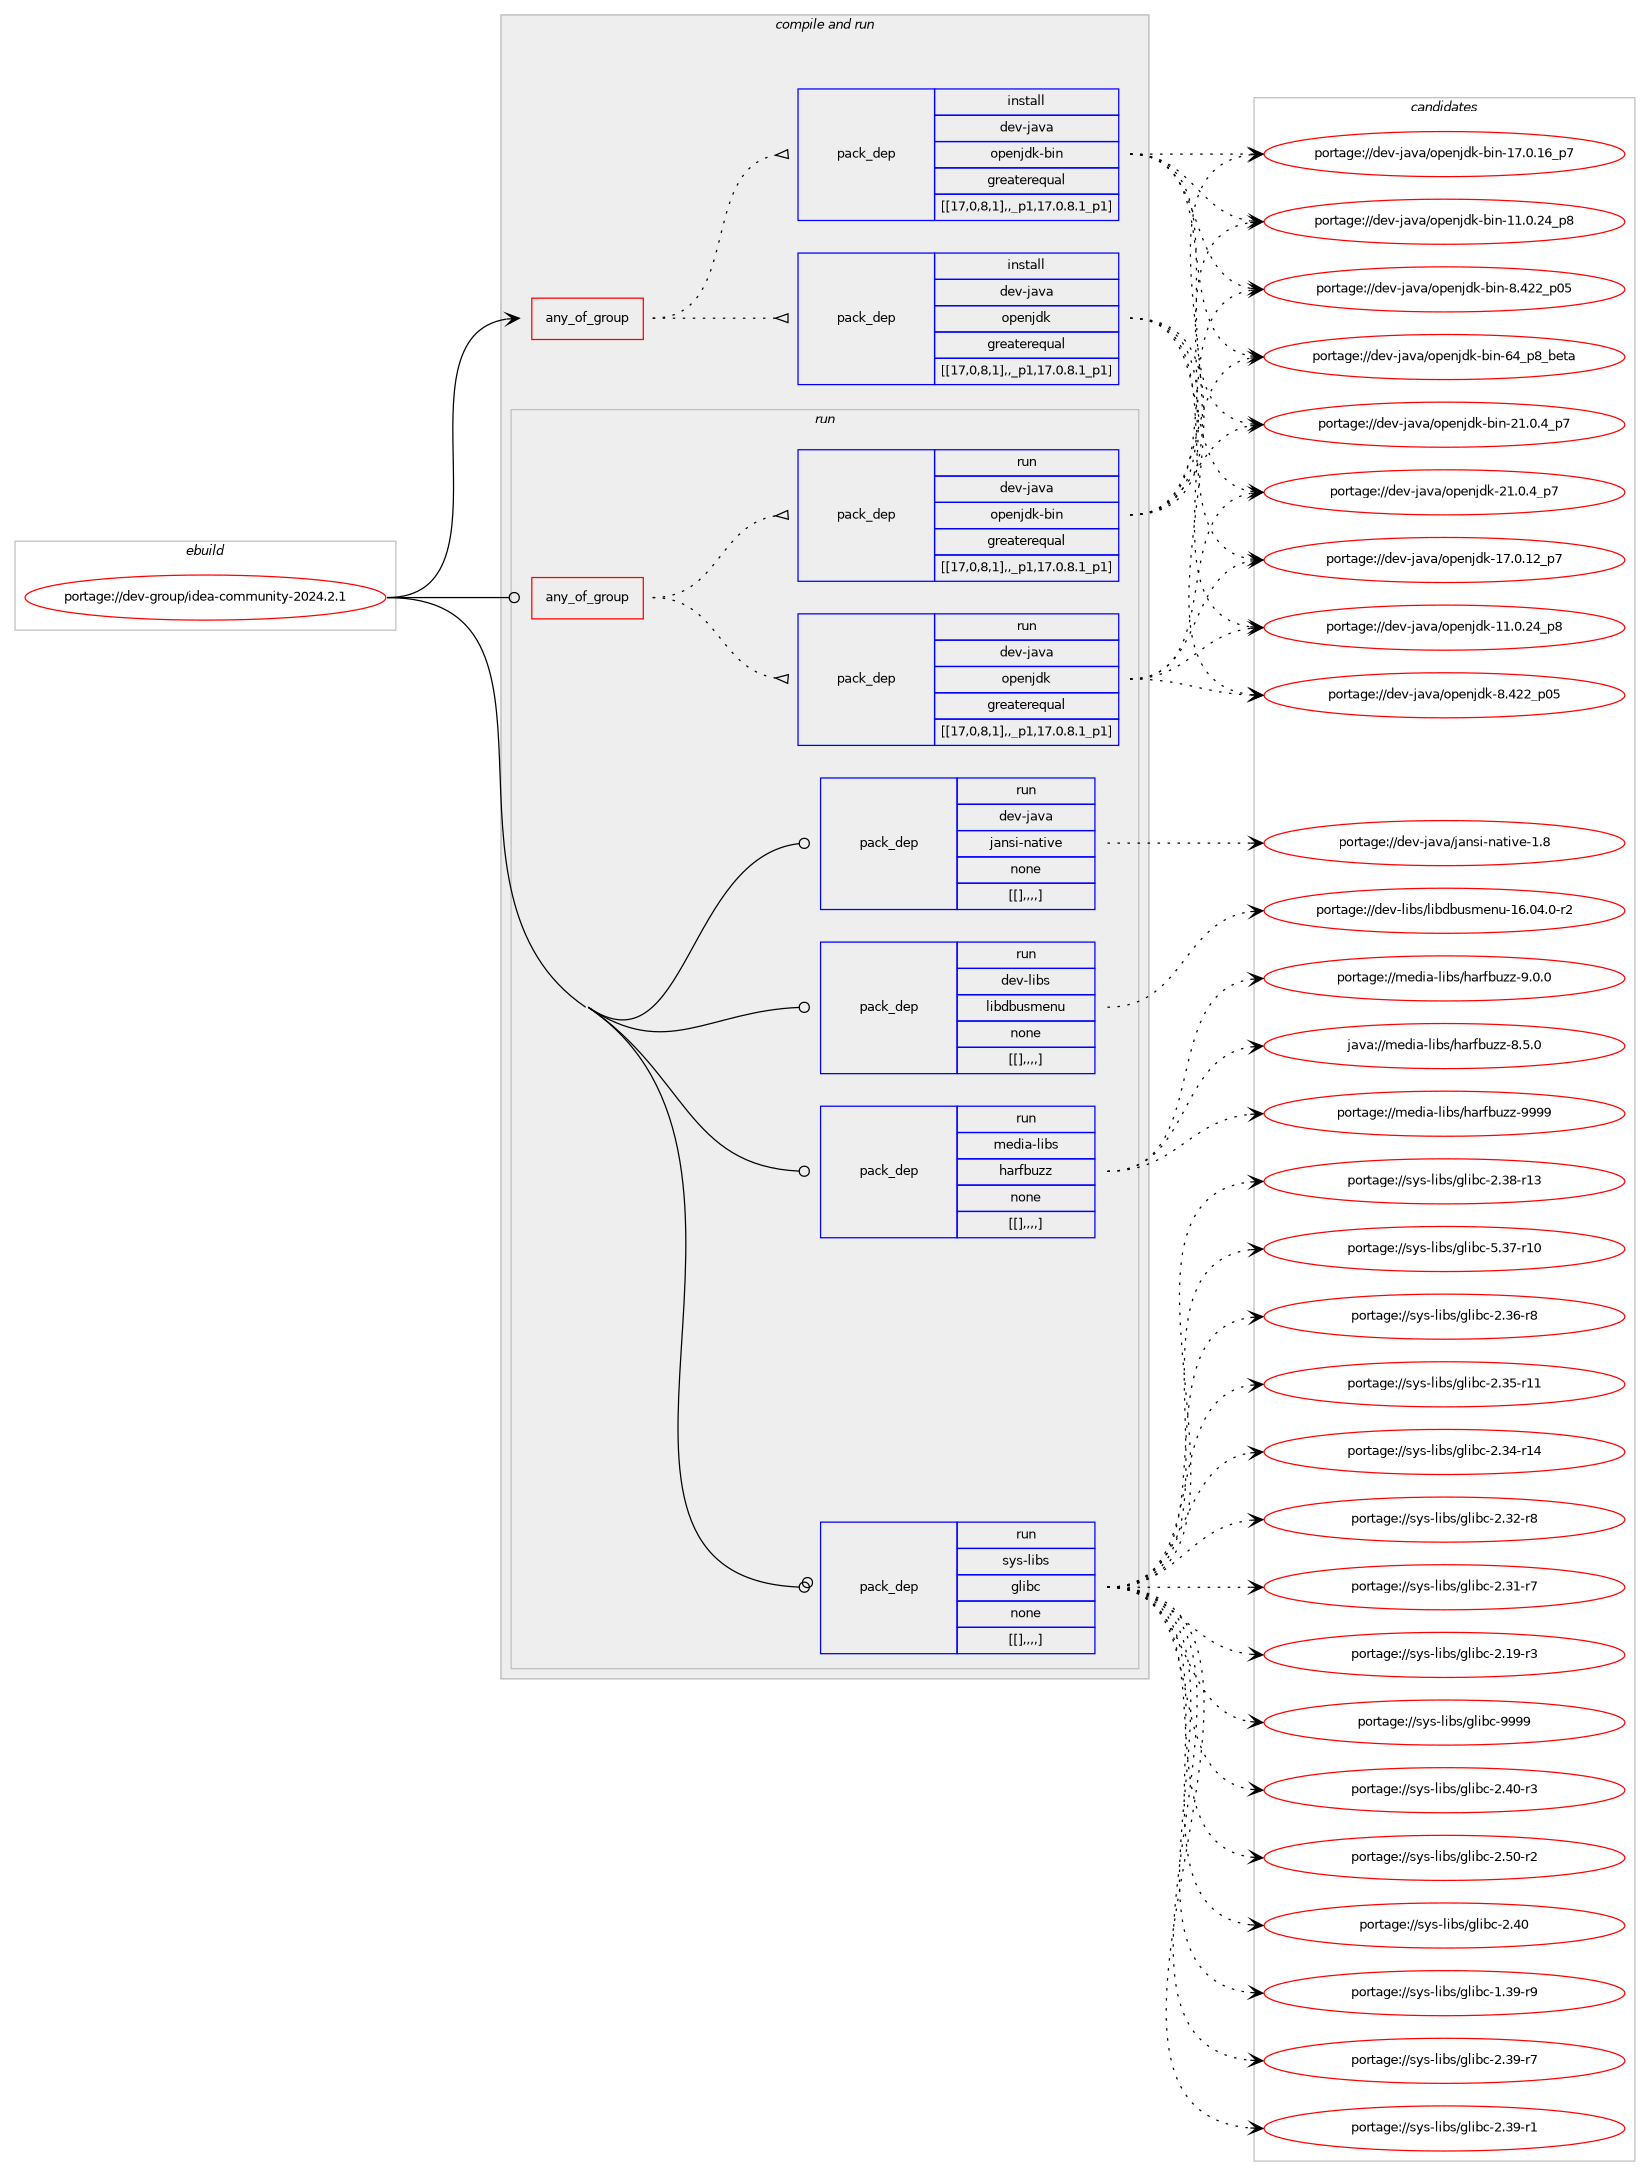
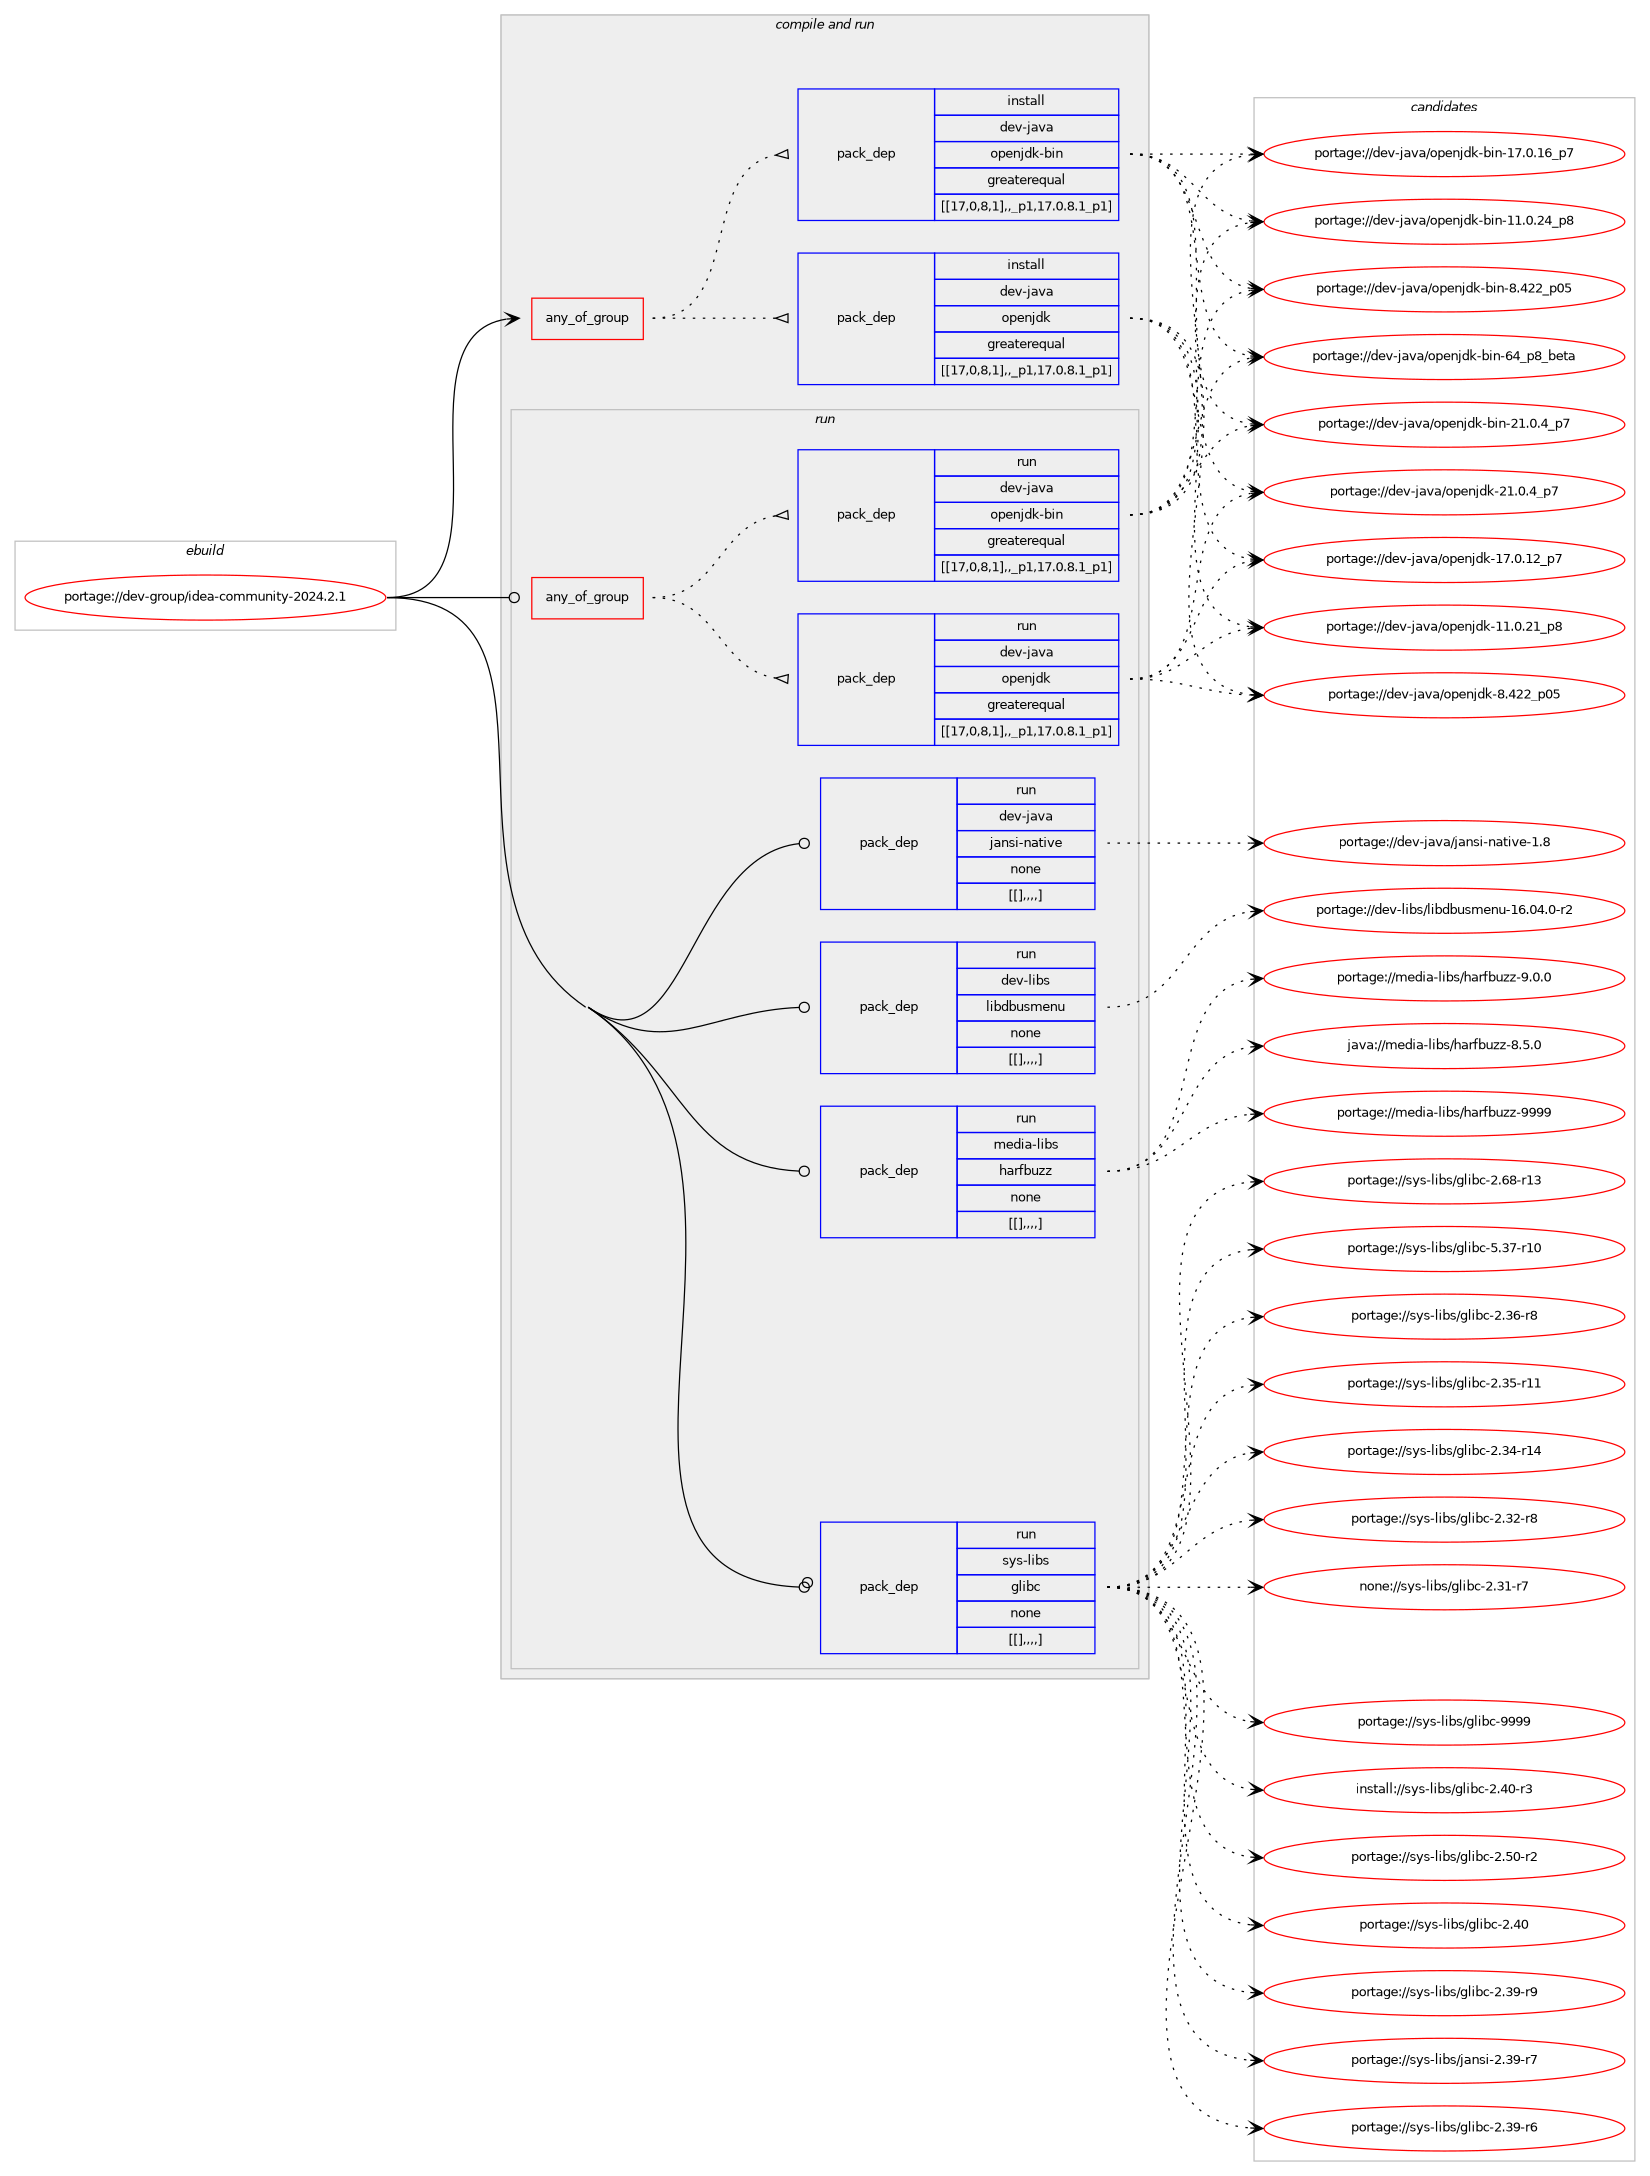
(1444, 628) -> (1444, 628)
(1444, 1181) -> (1444, 1181)
(1444, 1587) -> (1444, 1587)
(1444, 1655) -> none
(1444, 1790) -> (1444, 1790)
(1444, 1993) -> (1444, 1993)
(1444, 2061) -> (1444, 2061)
(1444, 2128) -> (1444, 2128)
